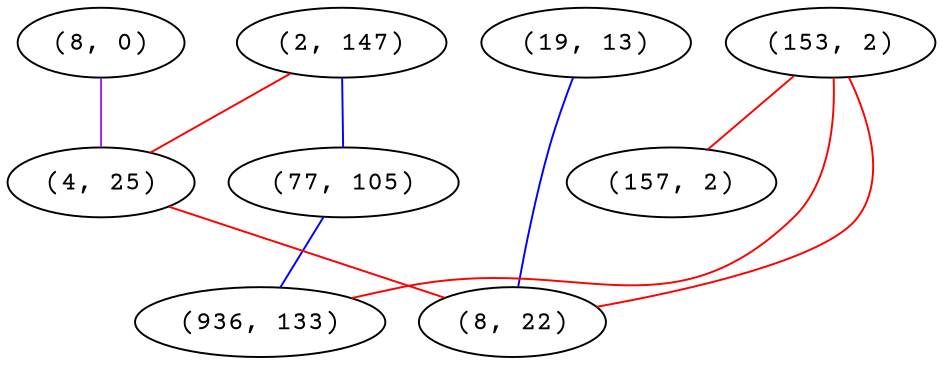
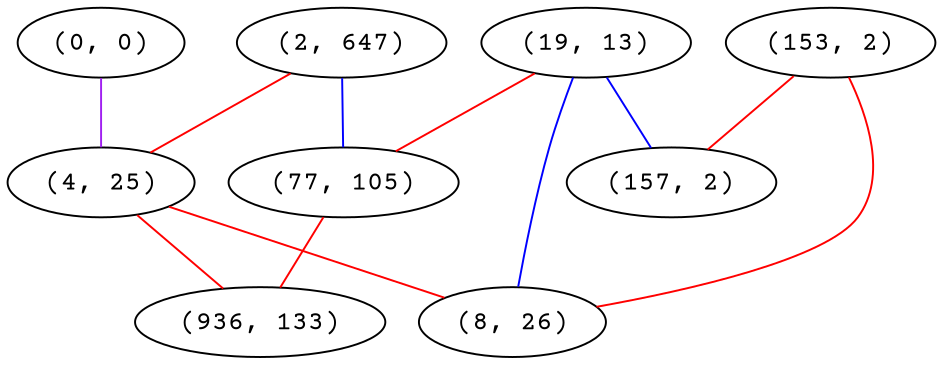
(101, 43) -> (101, 43)
(342, 43) -> (342, 43)
none -> (465, 112)
none -> (629, 113)
(296, 261) -> (296, 261)
(640, 284) -> (180, 252)
(512, 322) -> (512, 322)
